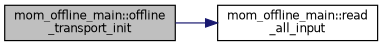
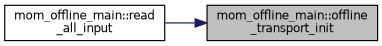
(190, 23) -> (180, 23)
